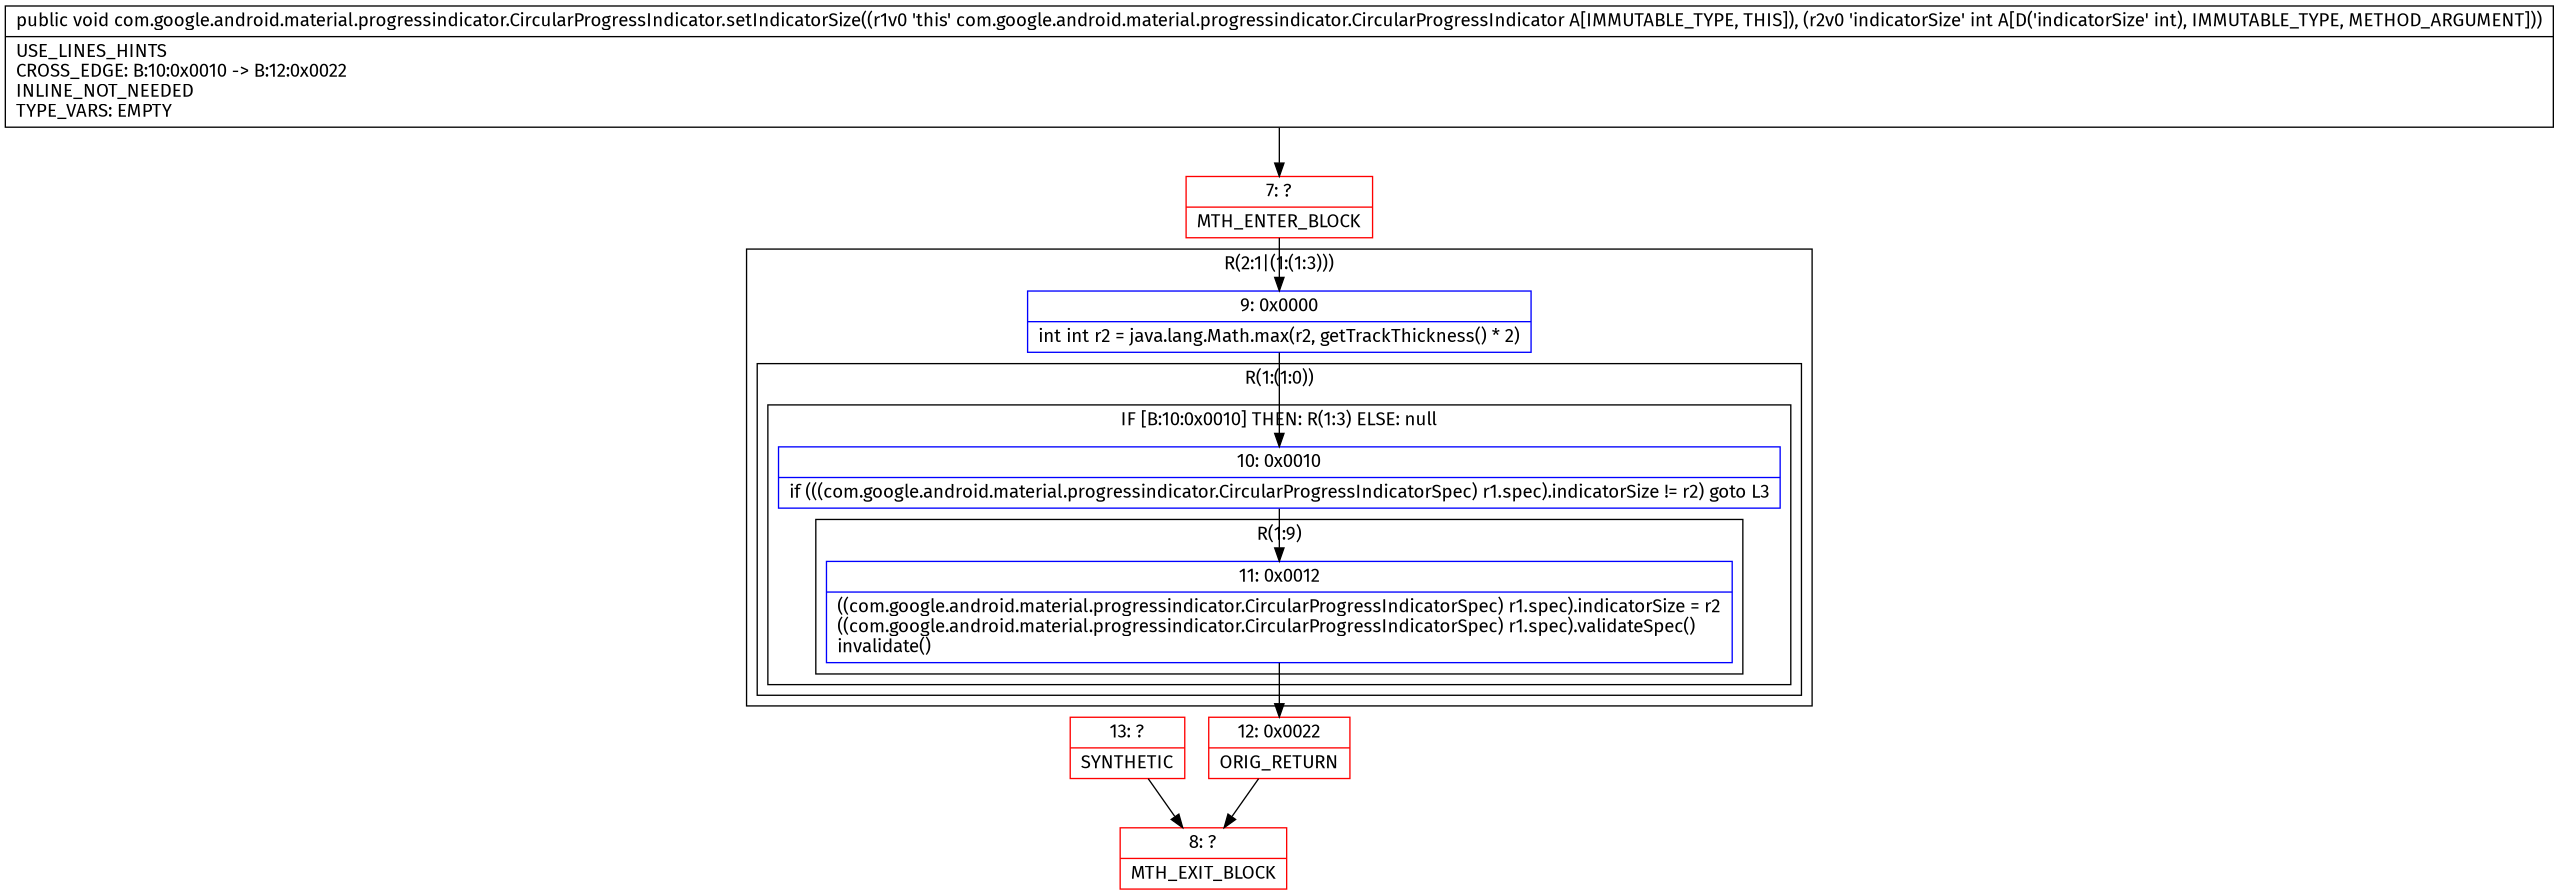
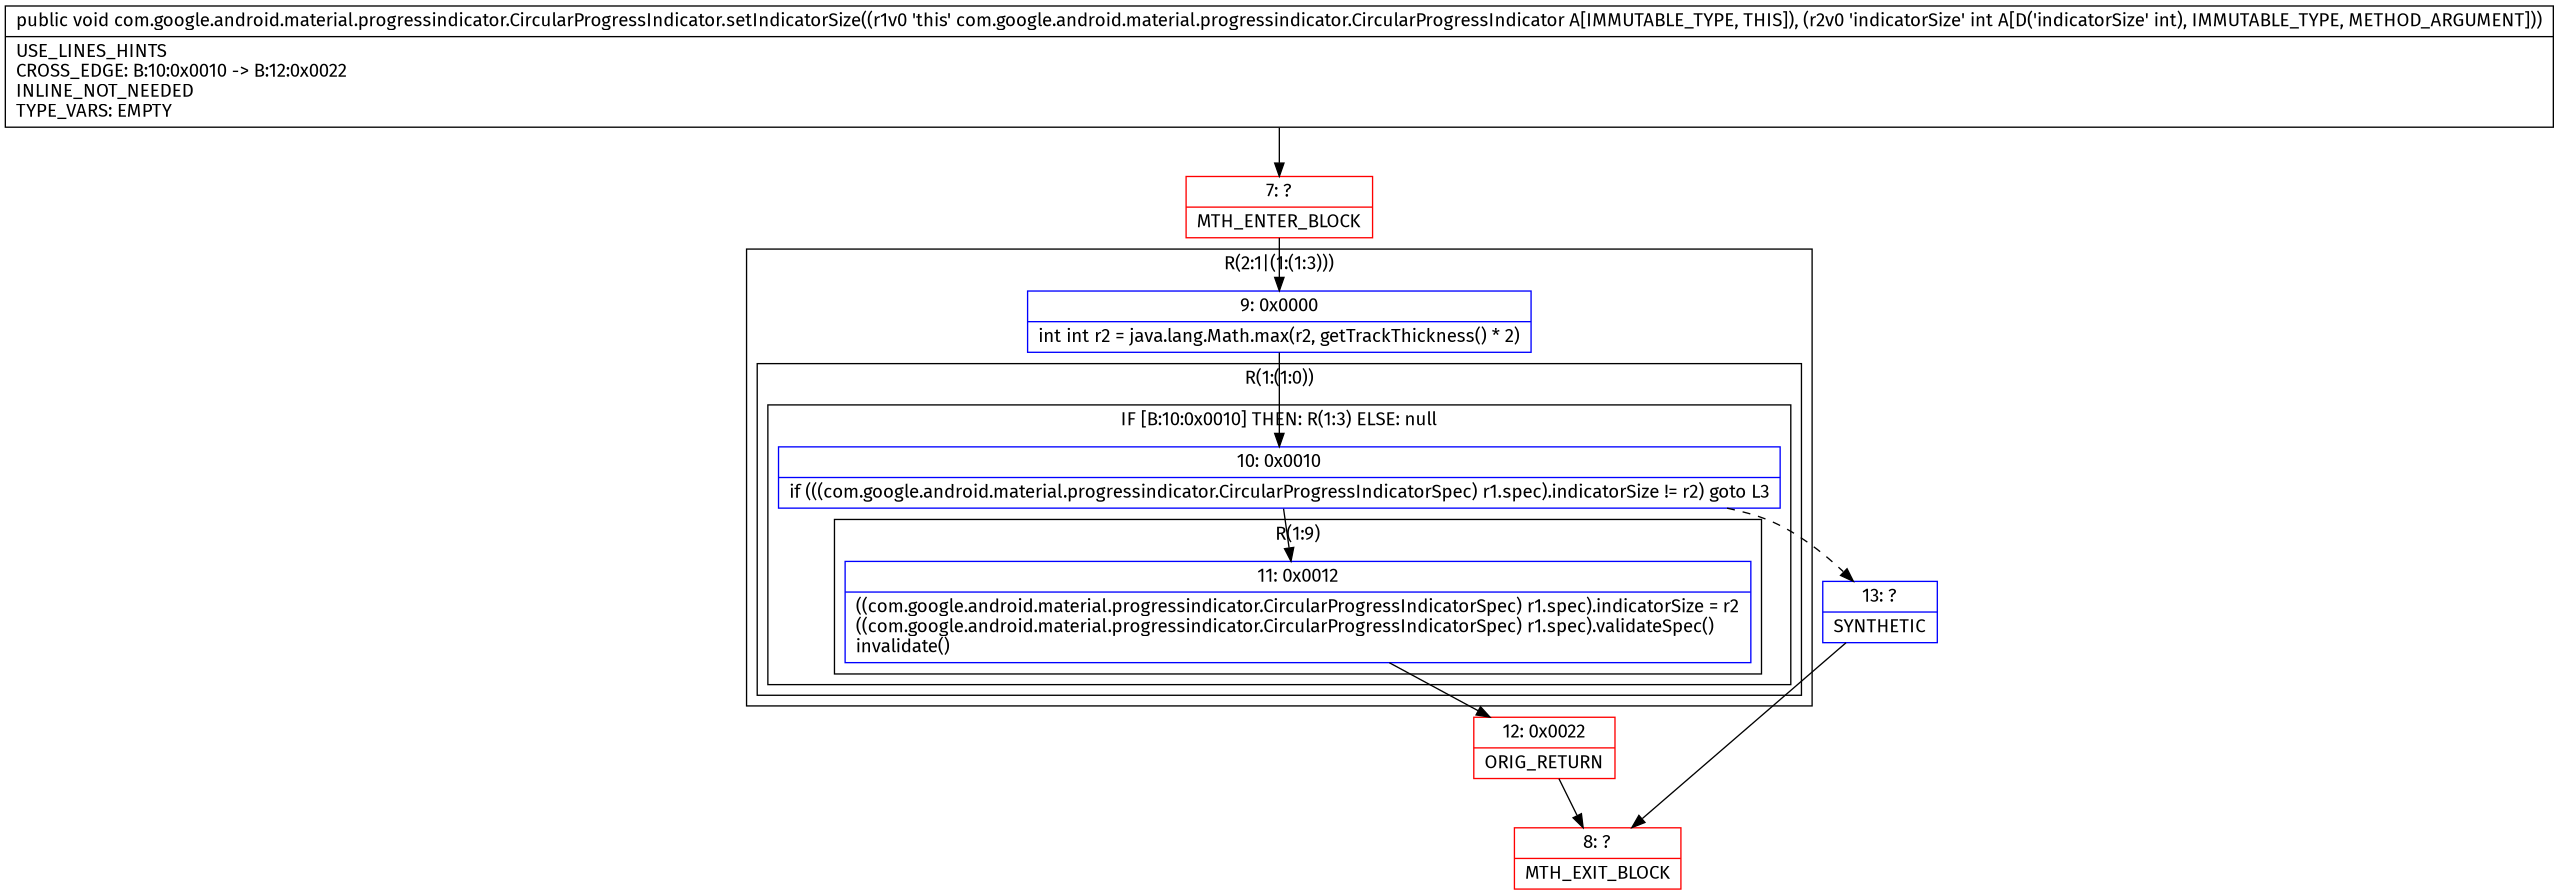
none -> (1781, 526)
(1127, 748) -> (1880, 612)
